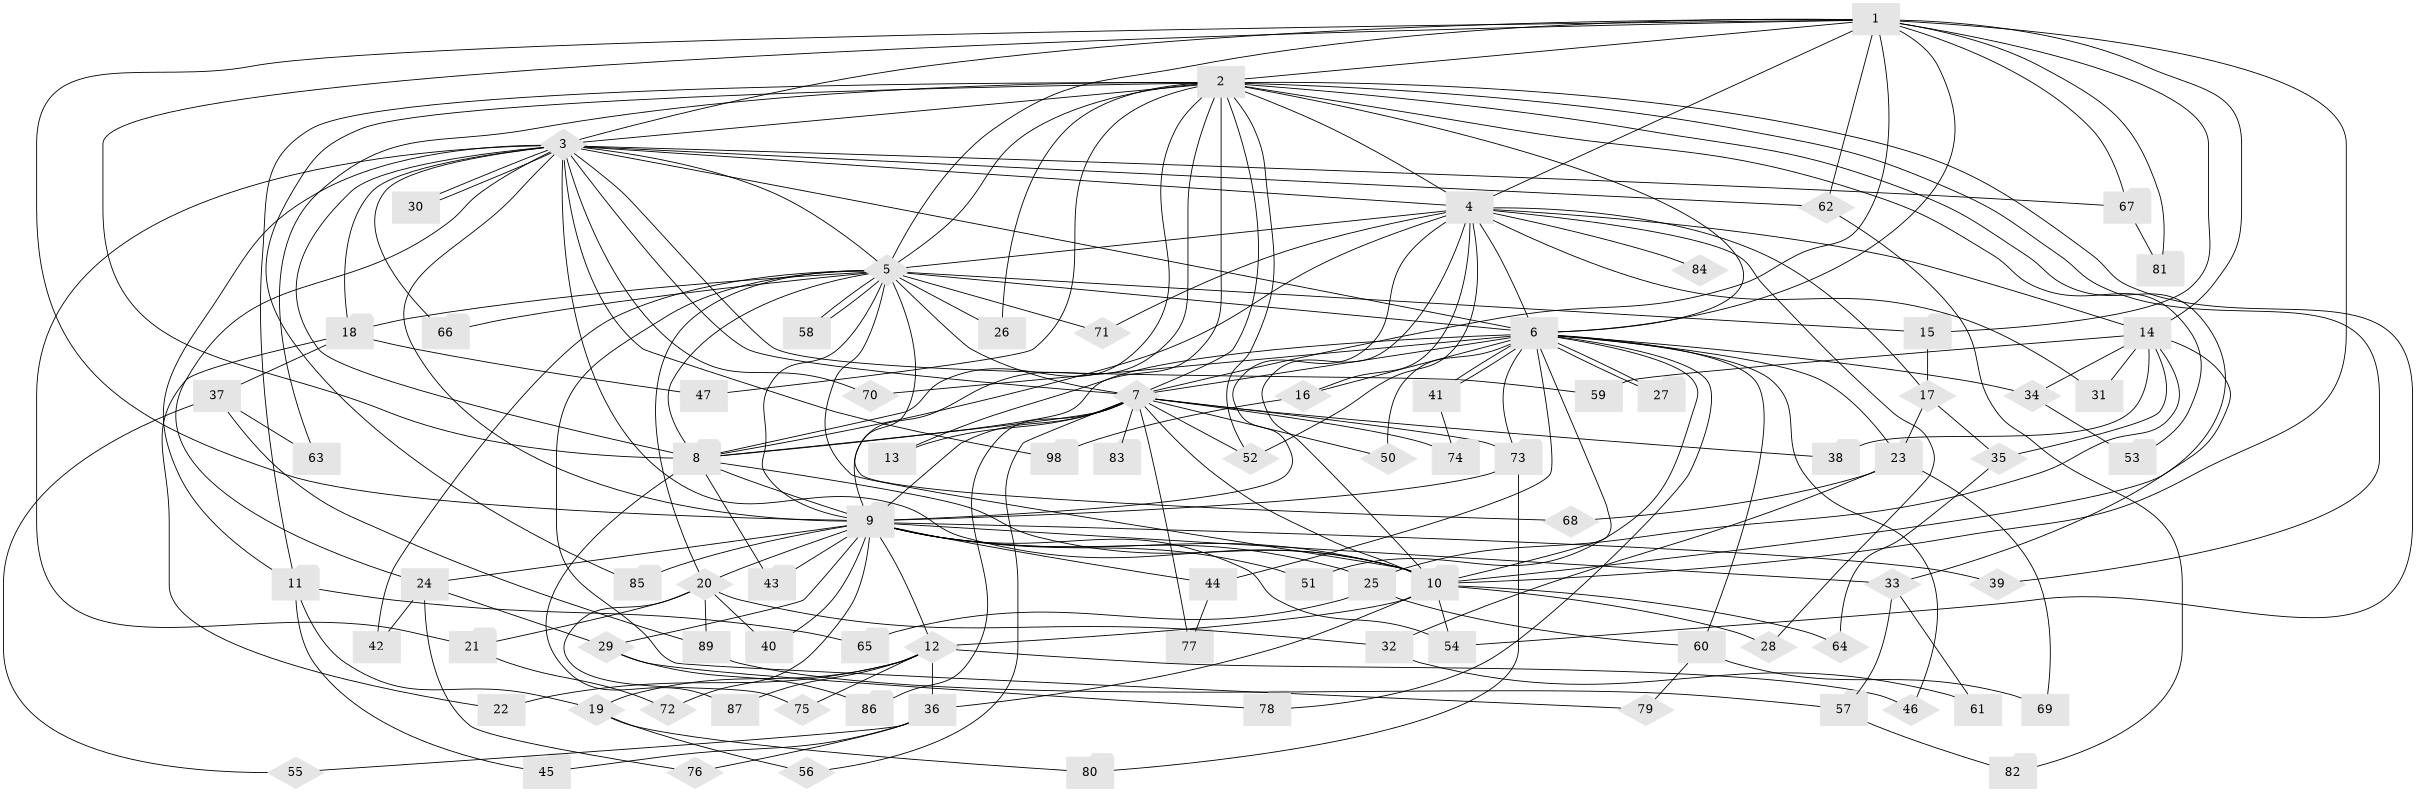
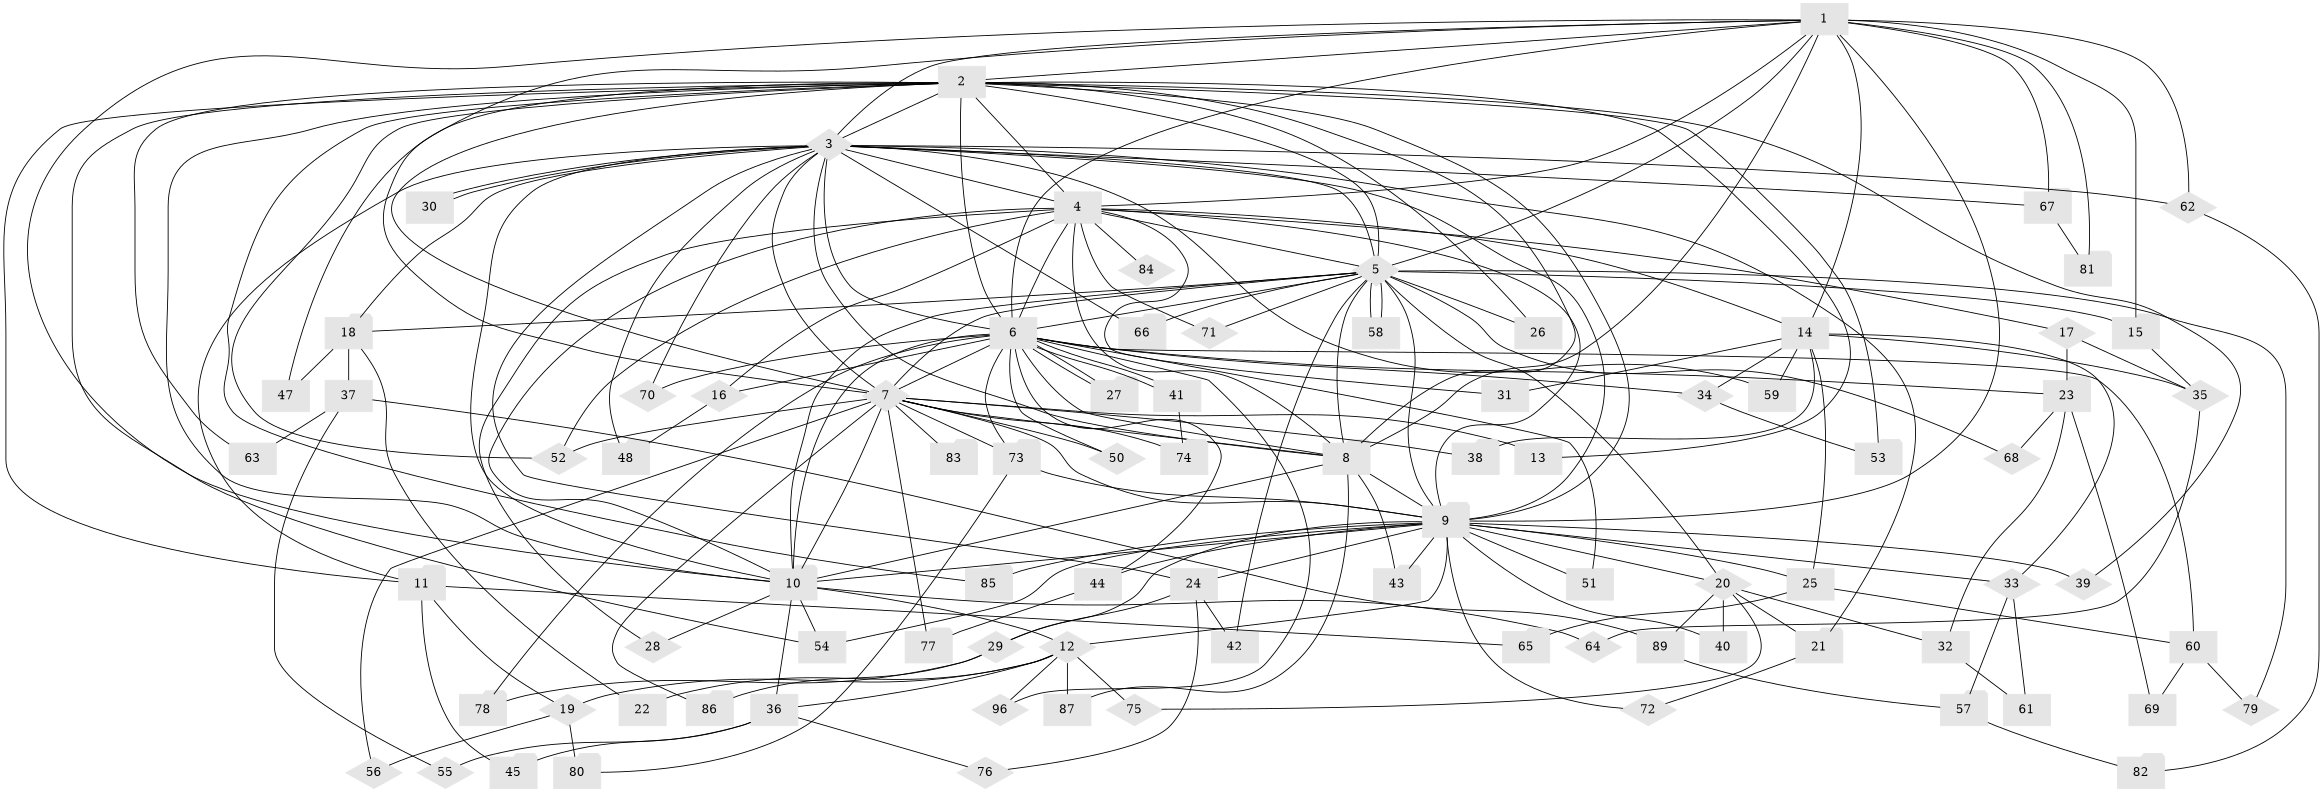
(1928, 365) -> (2171, 367)
(1055, 459) -> (626, 459)
(1911, 710) -> (1000, 710)
